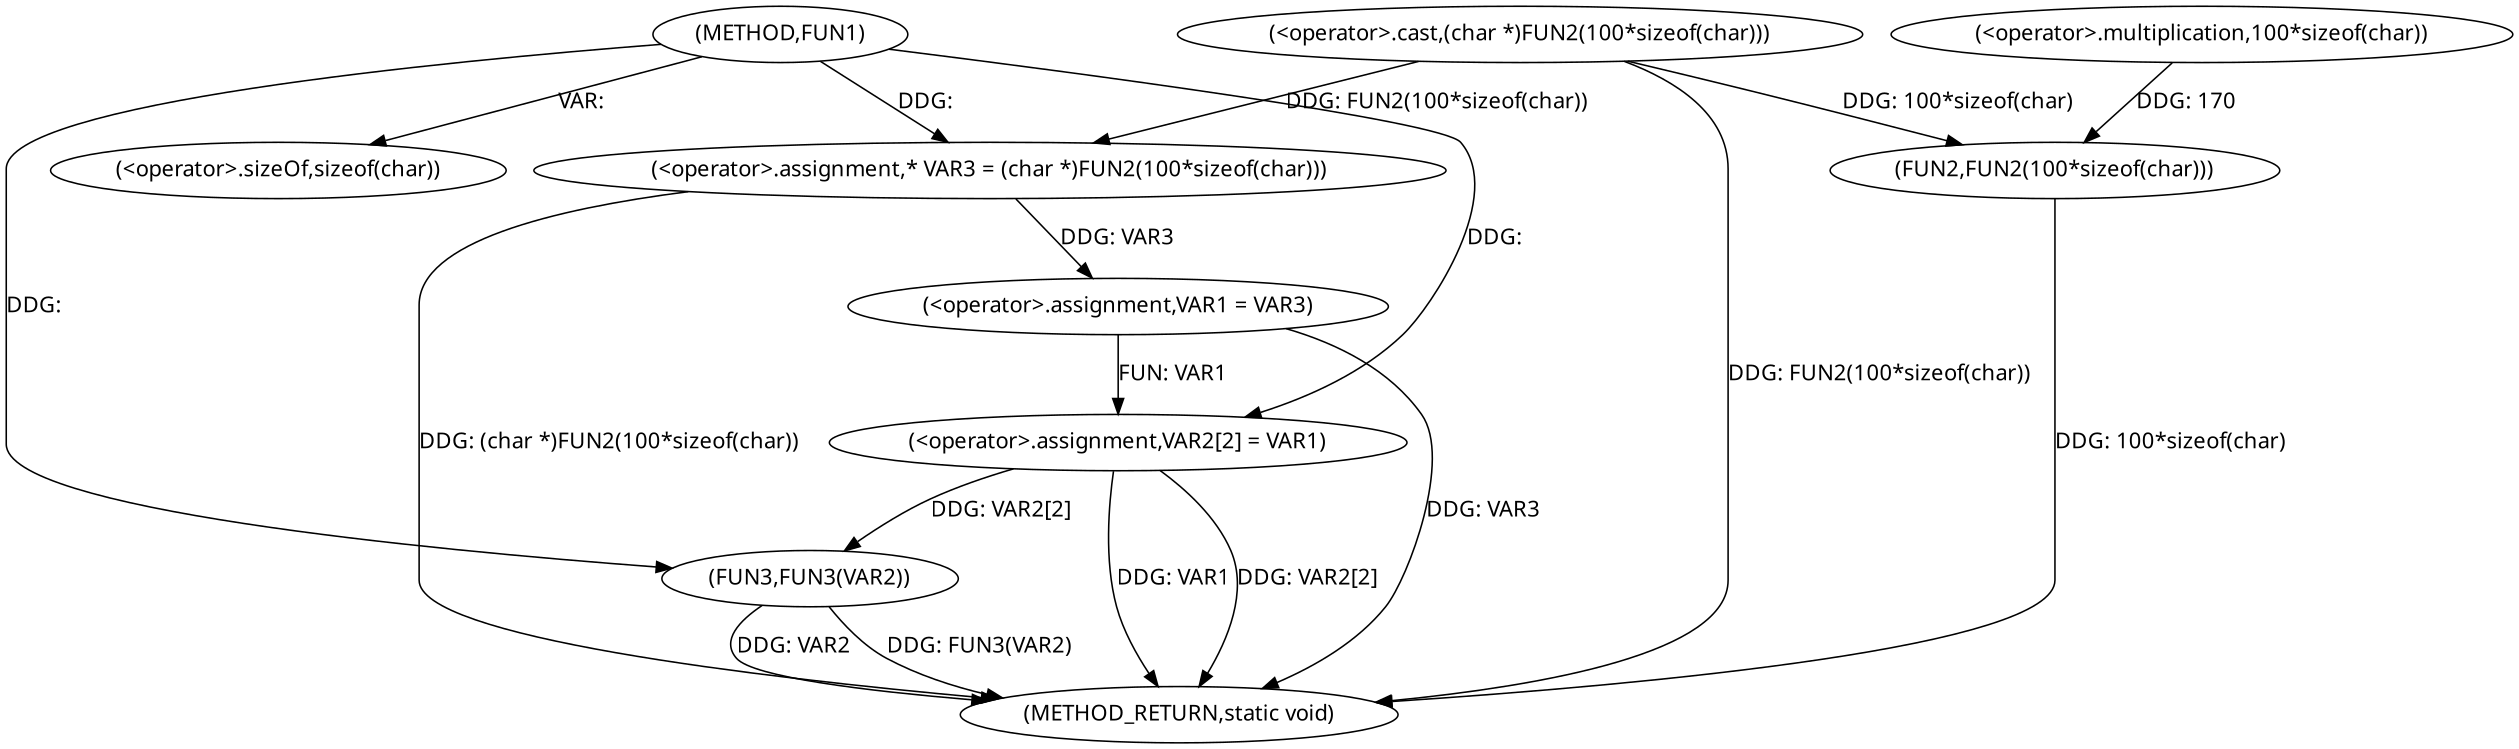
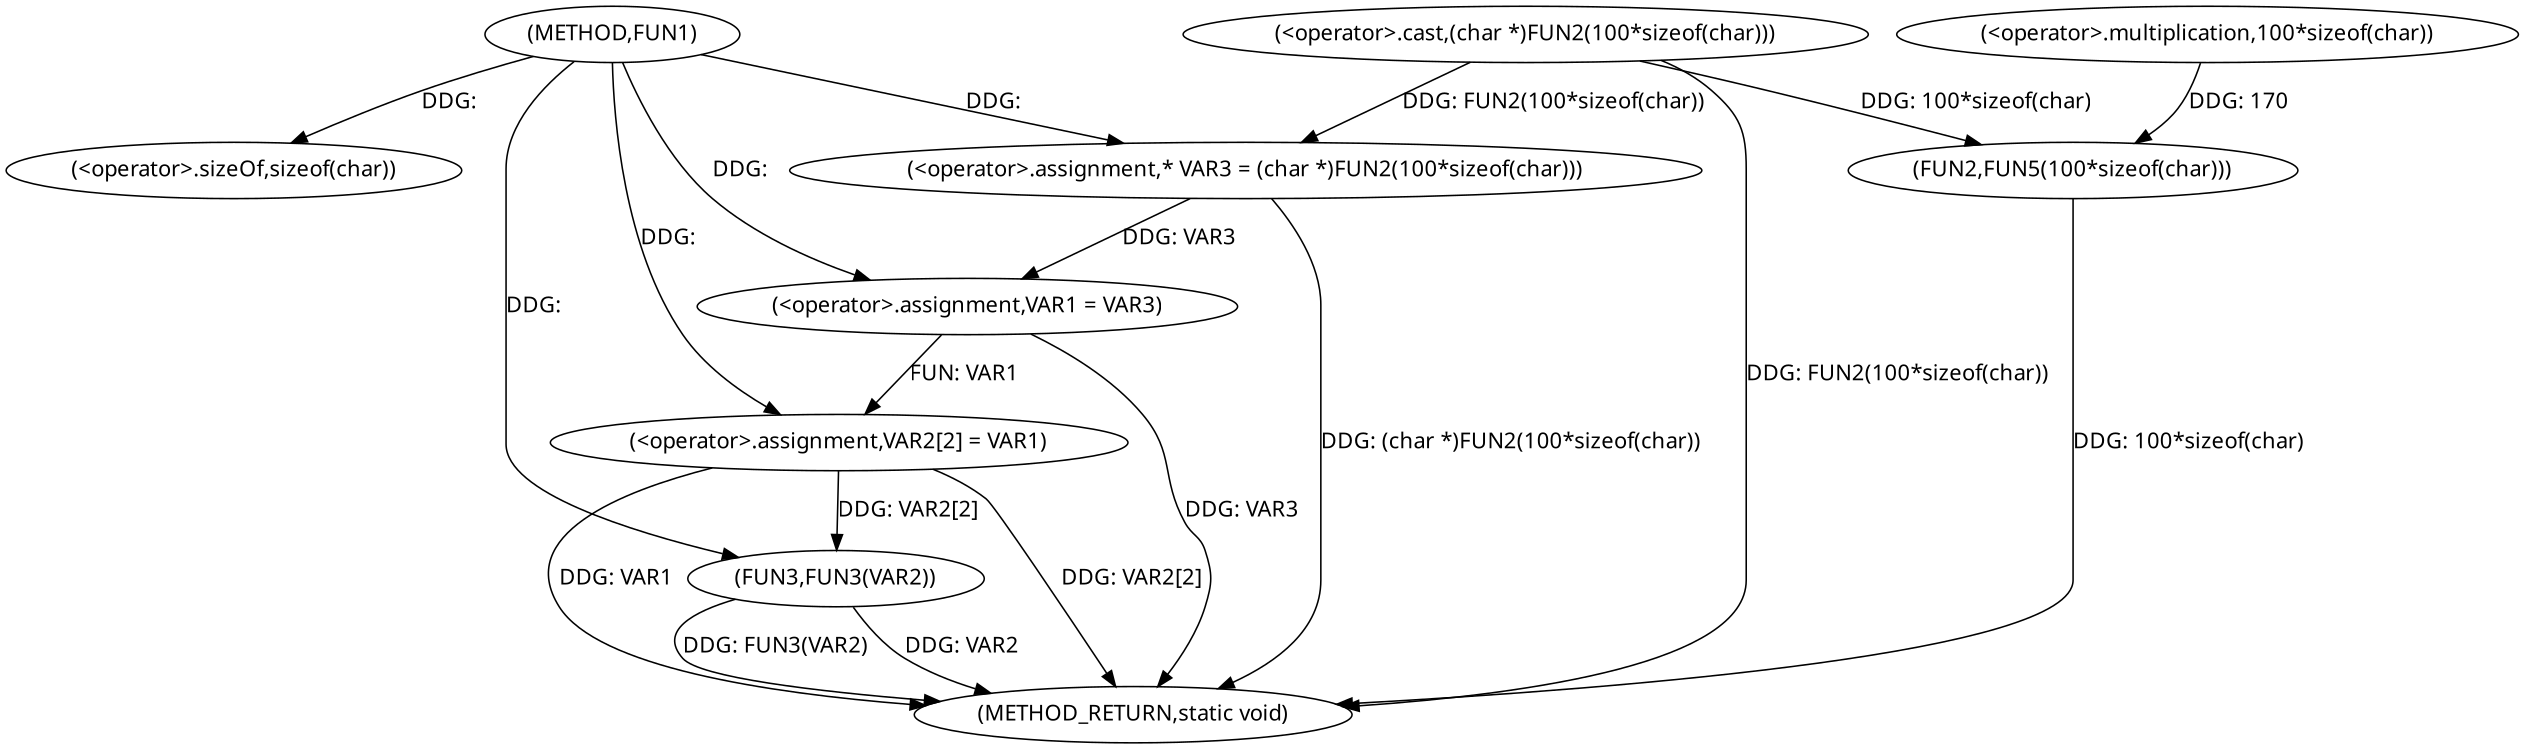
(585, 102) -> (453, 102)
(2055, 170) -> (2073, 170)
none -> (712, 198)
